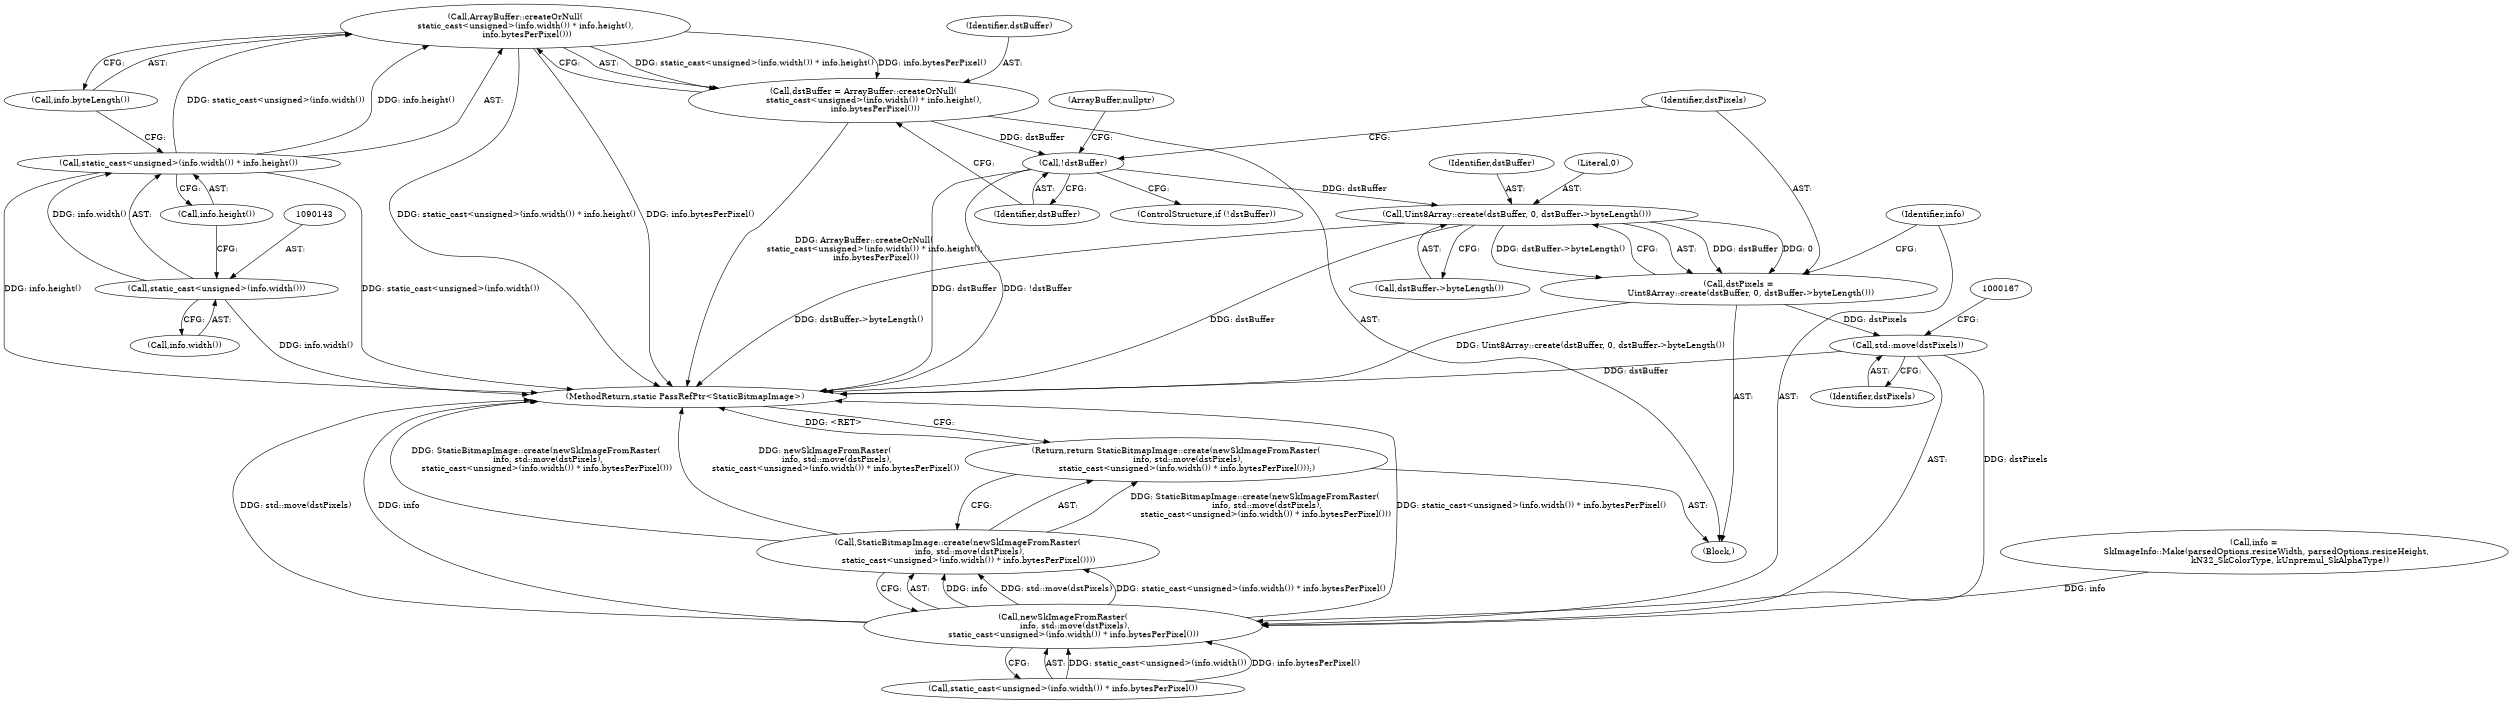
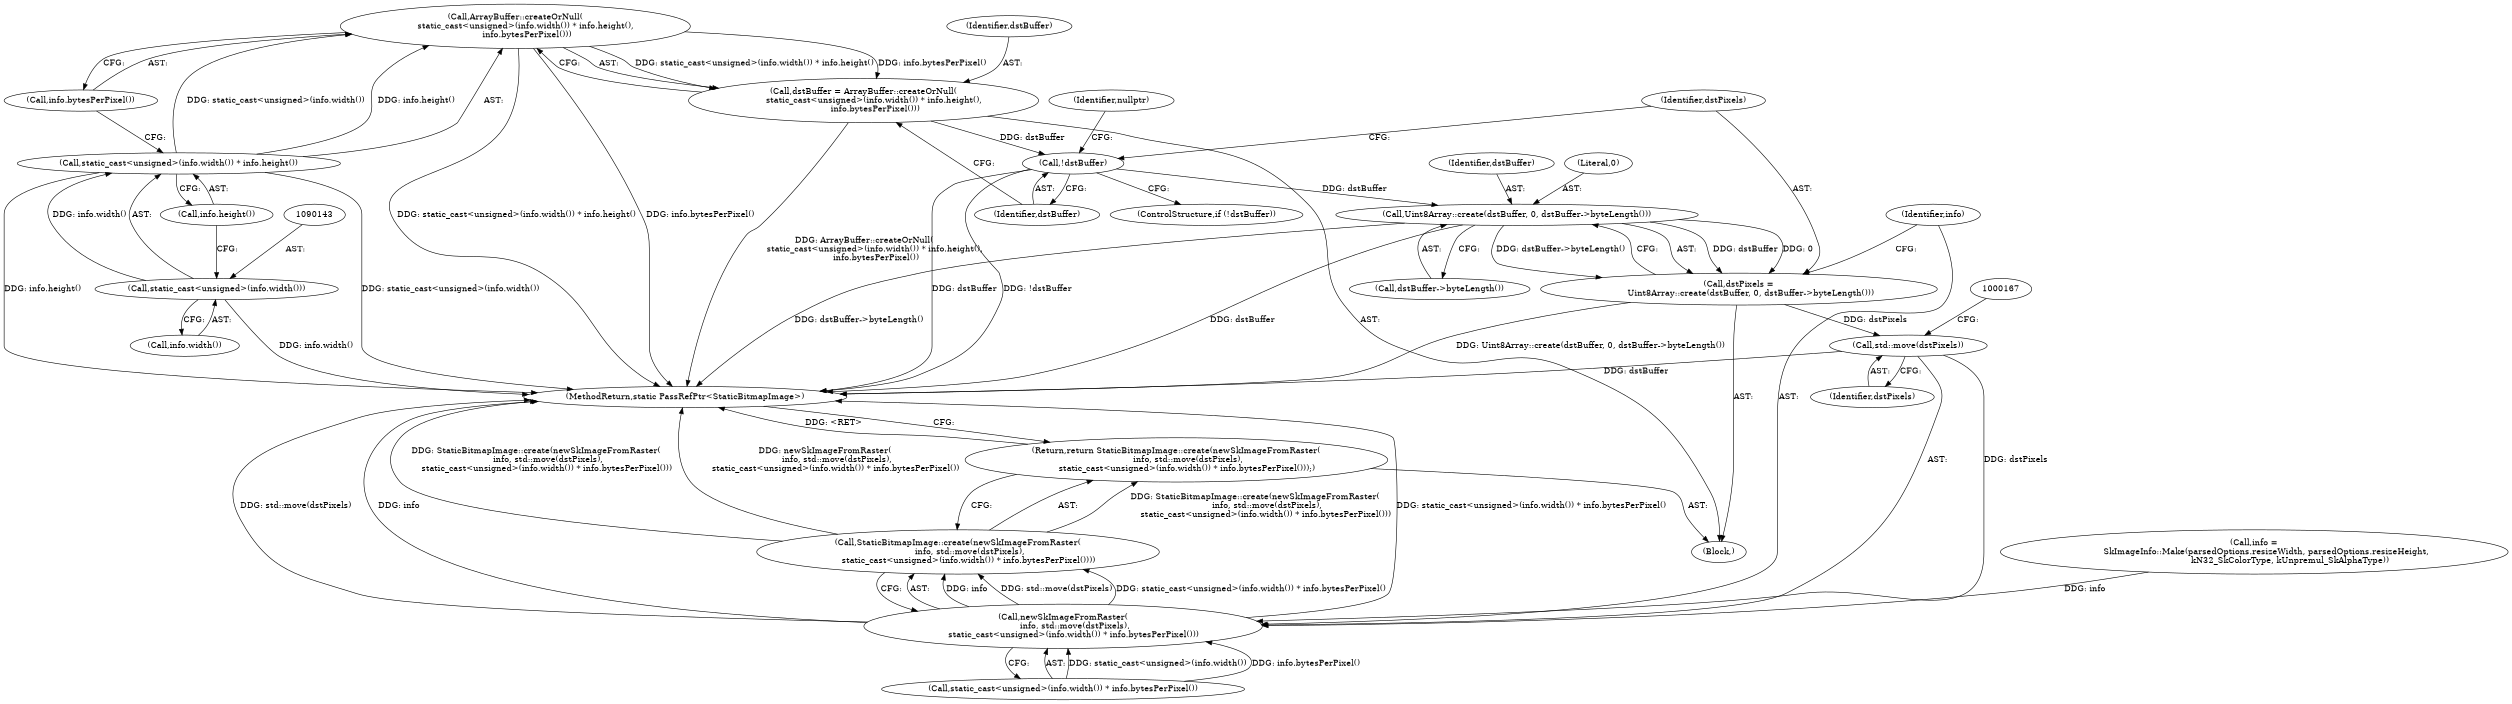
(81, 101) -> (81, 101)
(1111, 101) -> (1111, 101)
